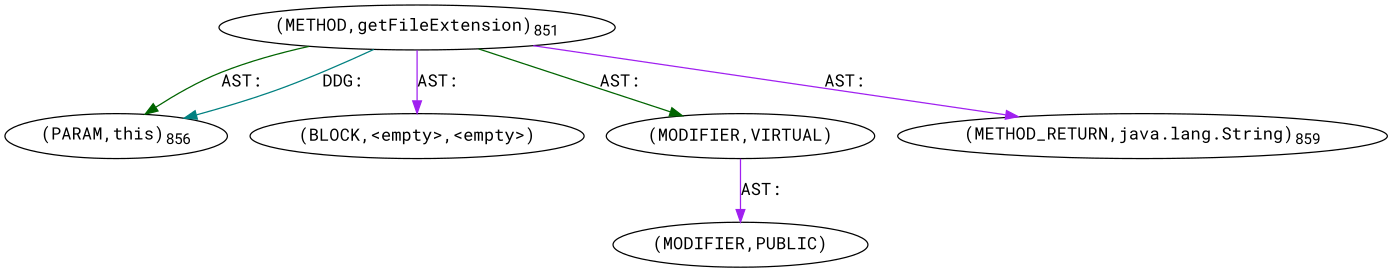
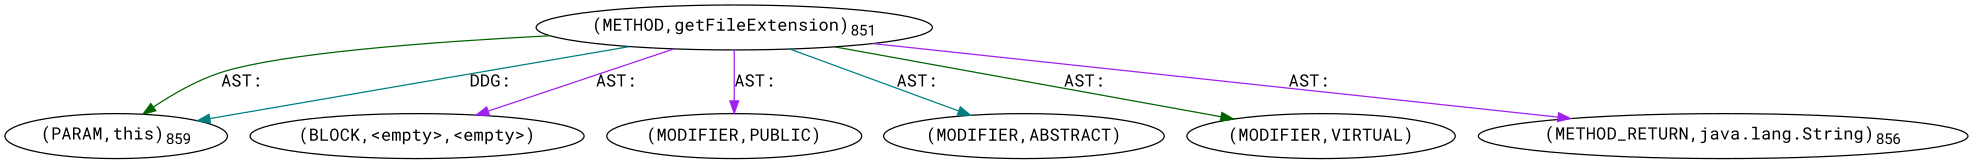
(179, 134) -> (179, 134)
(1308, 134) -> (1889, 134)
none -> (1024, 136)
(740, 184) -> (734, 76)
